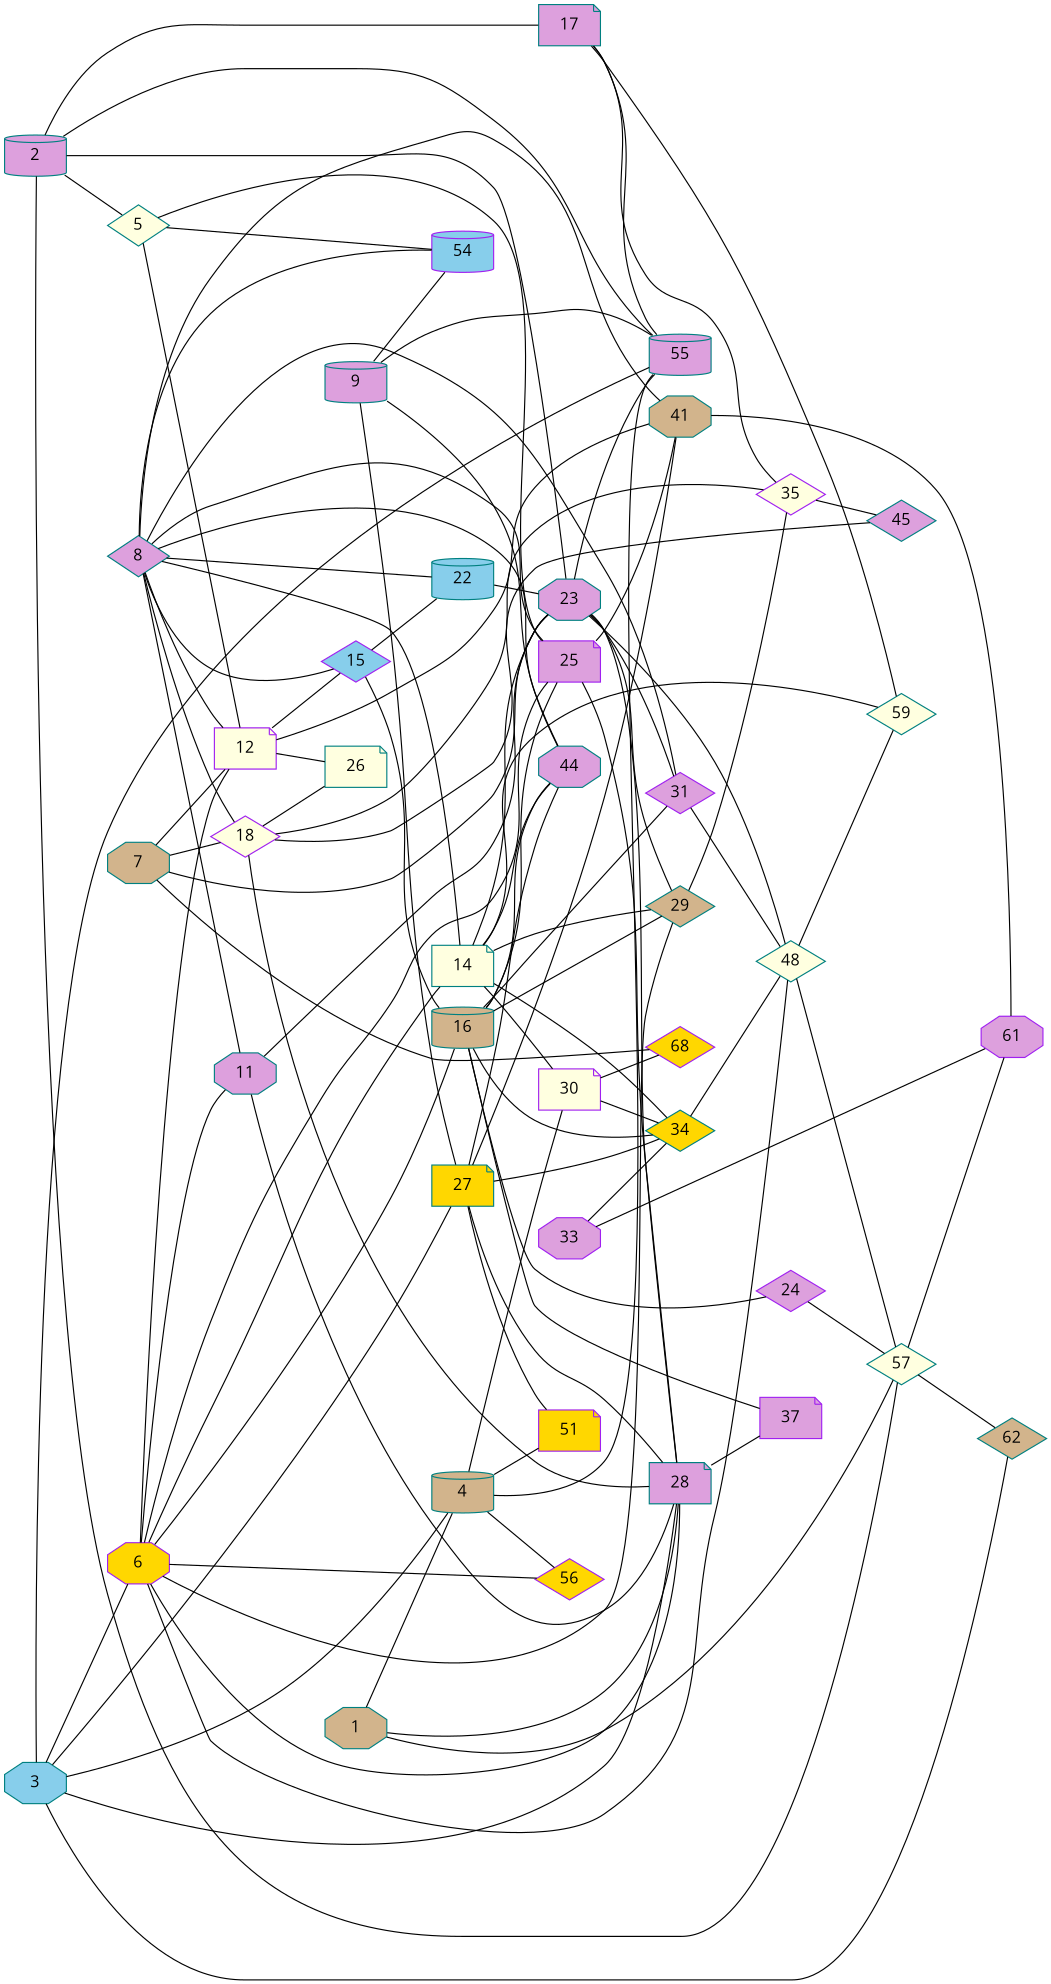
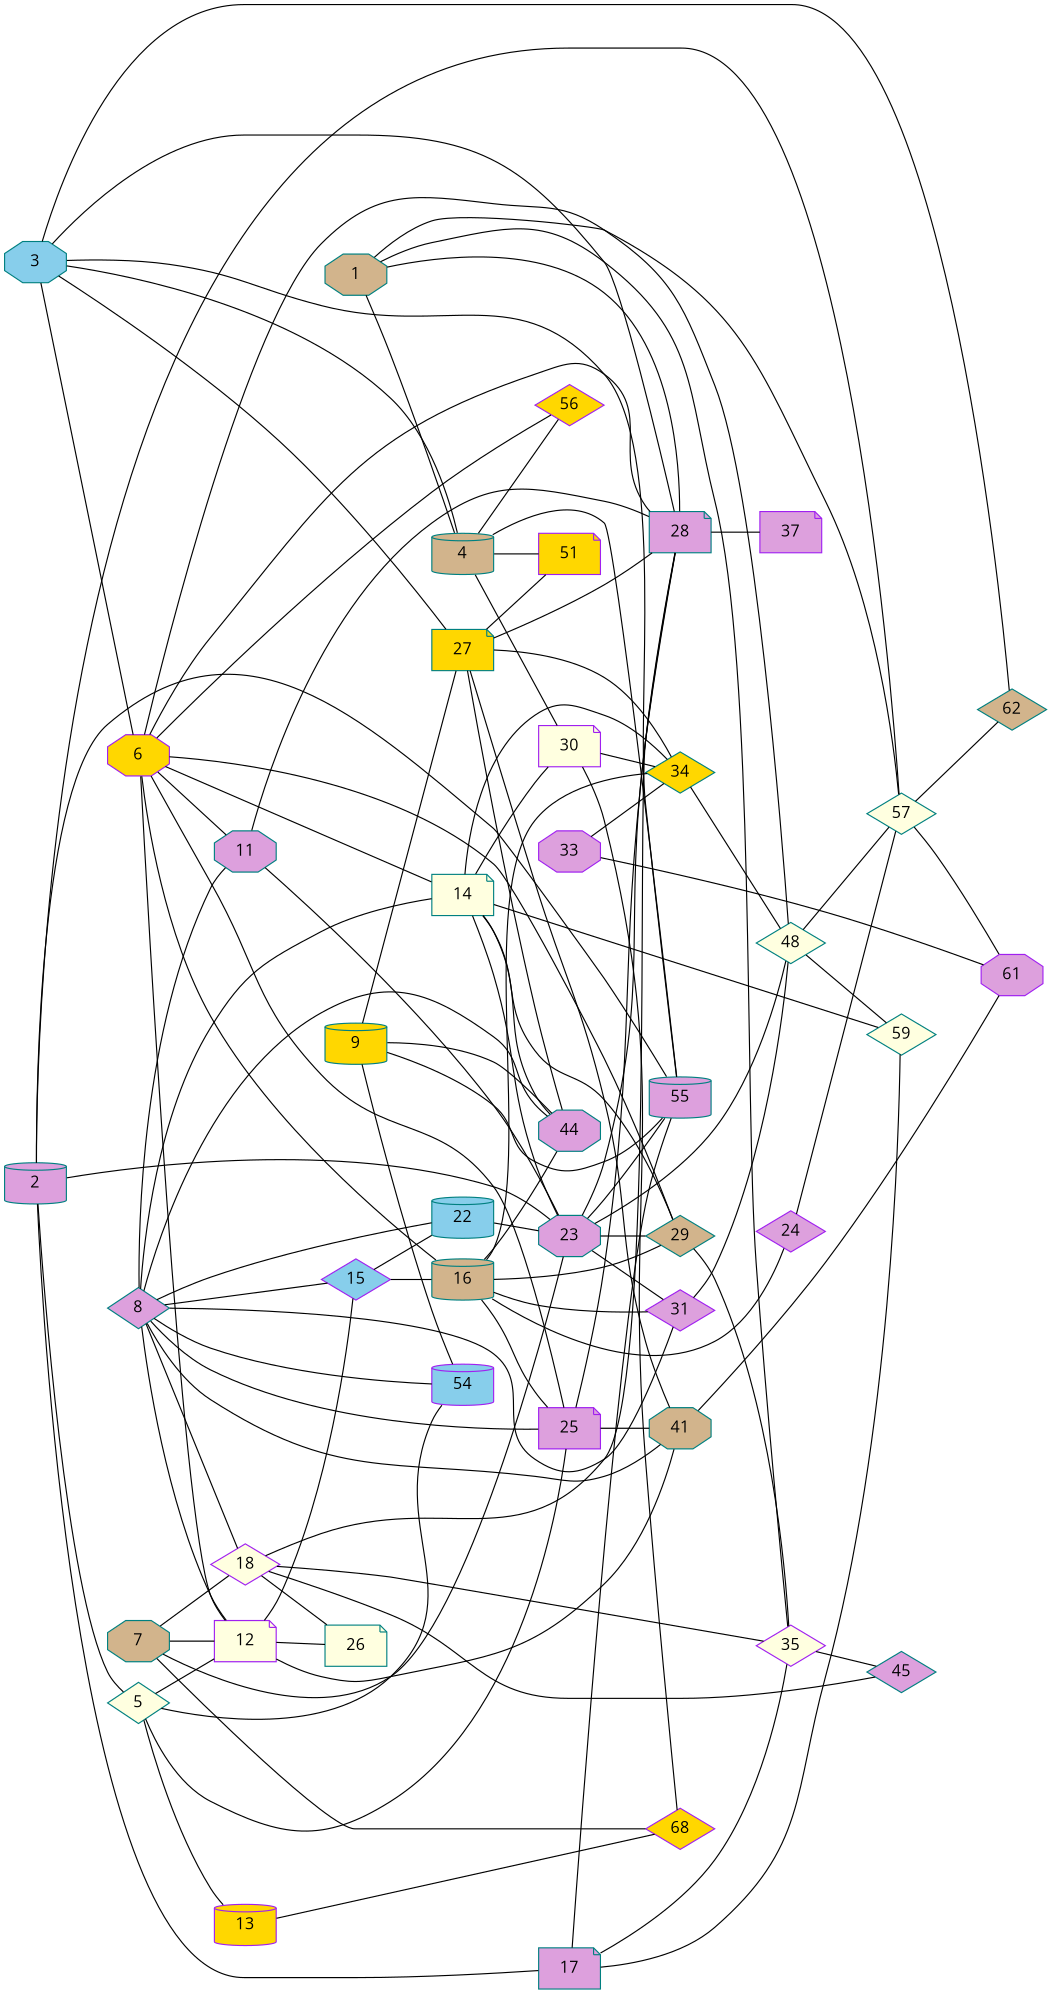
(356, 382) -> (356, 1044)
none -> (744, 810)
(532, 1298) -> none
none -> (245, 1925)
